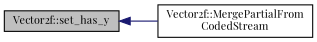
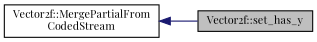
(144, 21) -> (184, 21)
